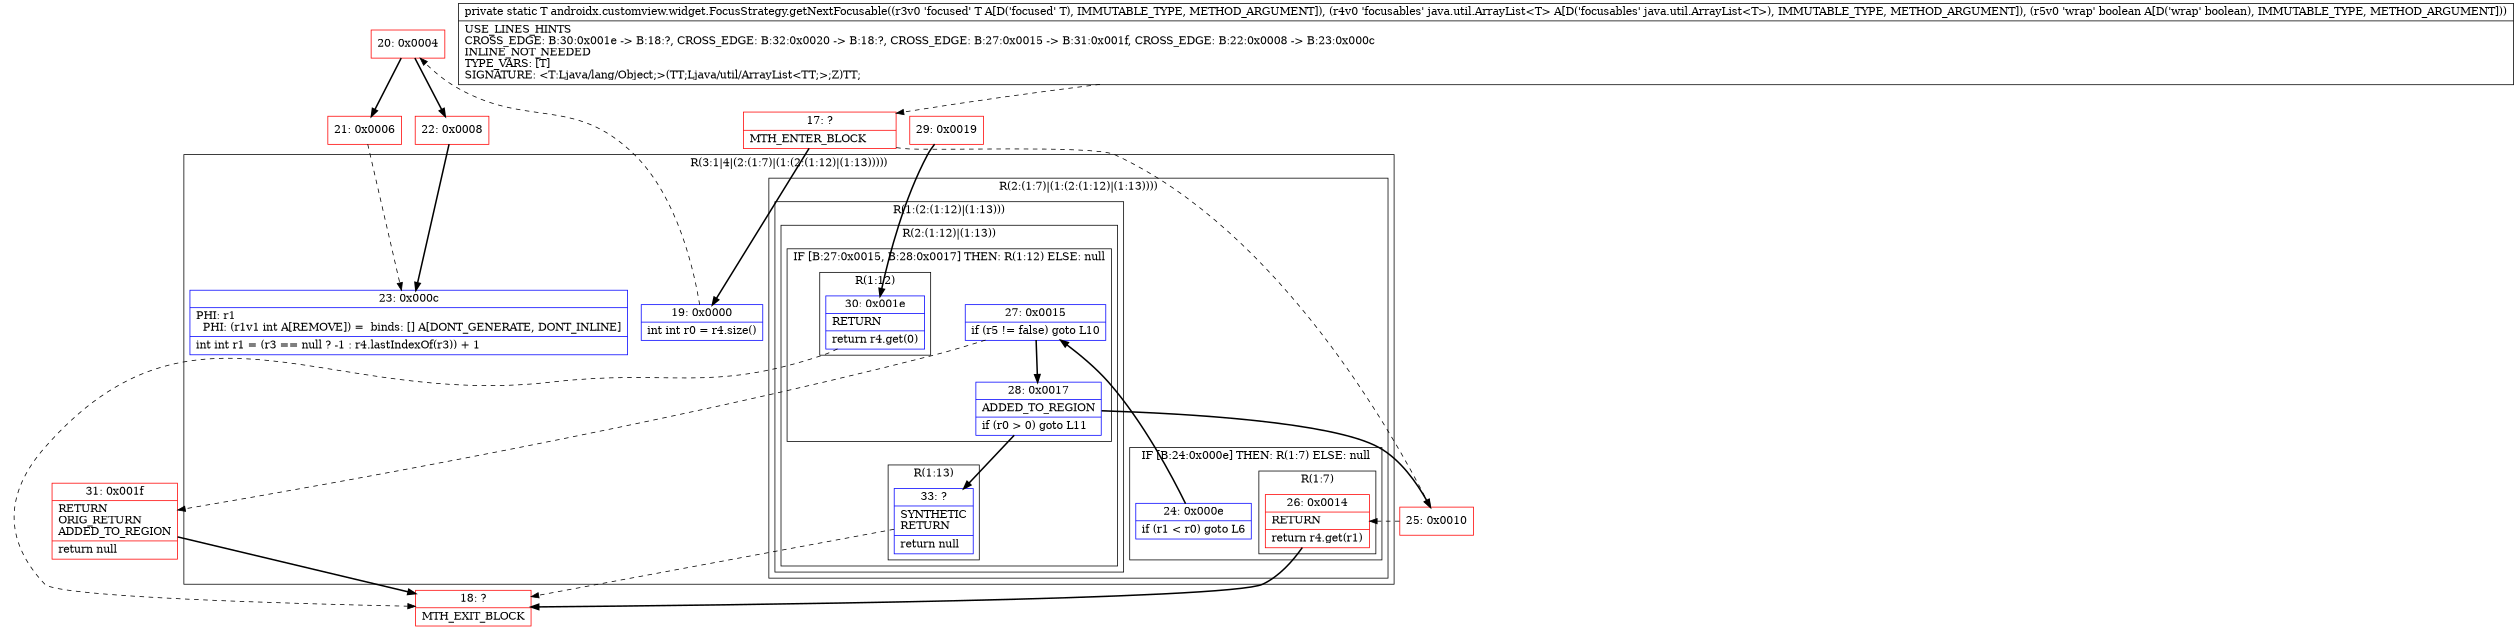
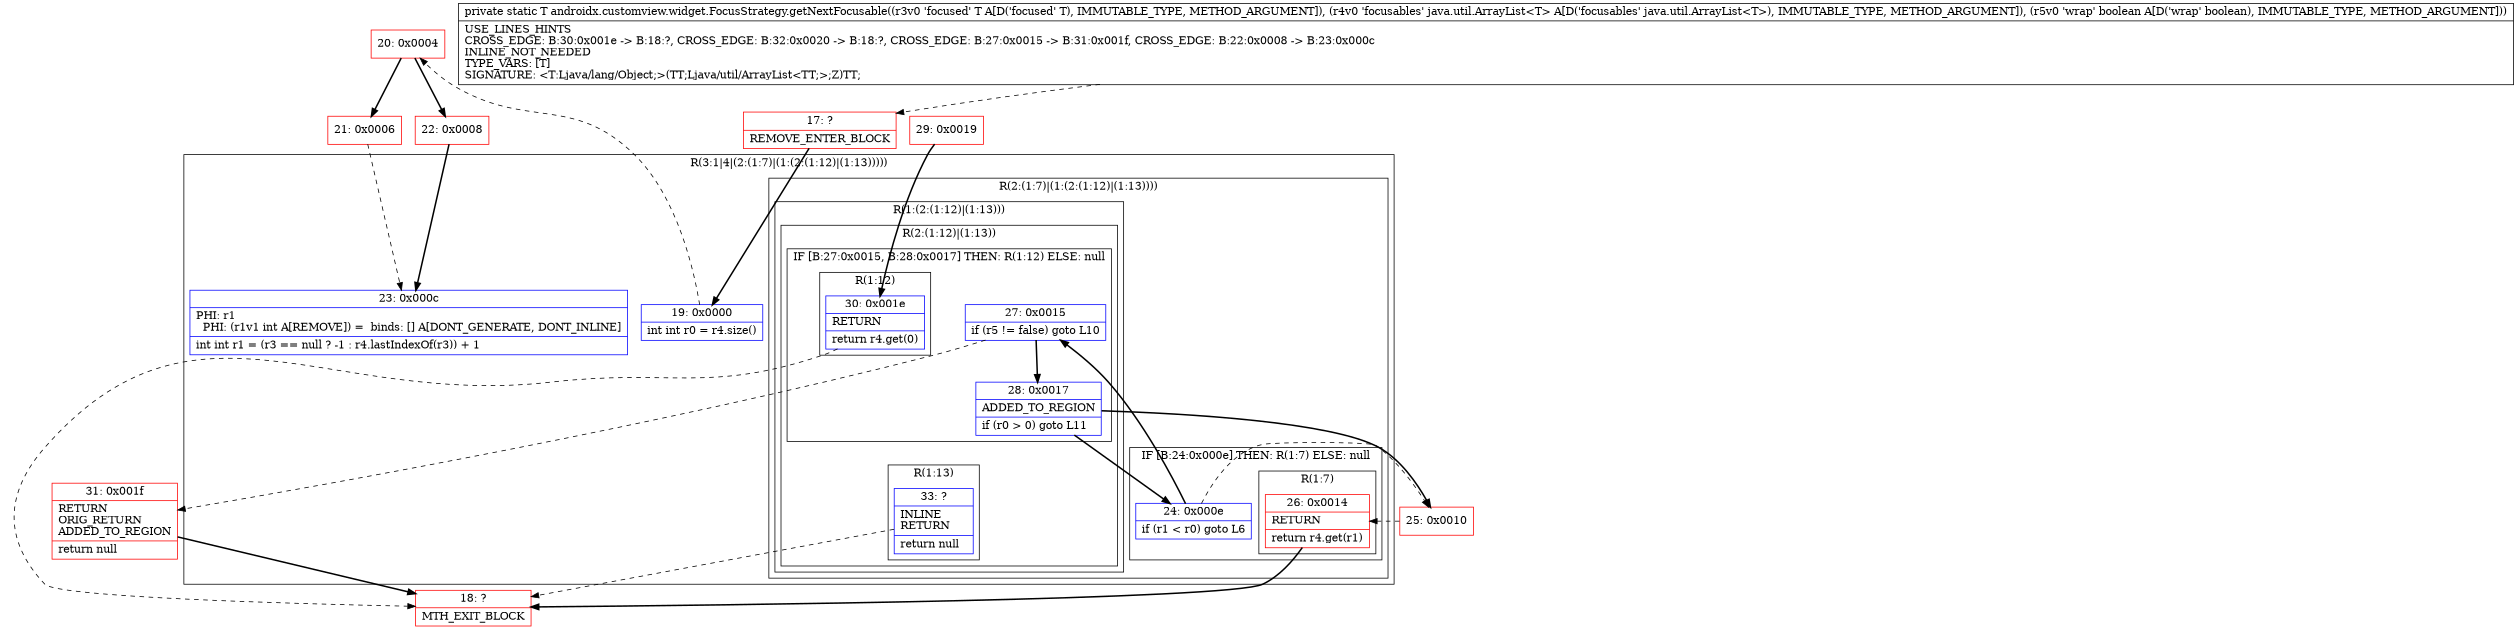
(808, 139) -> (820, 139)
(1220, 225) -> (1313, 443)
(992, 459) -> (1112, 462)
(934, 515) -> (921, 515)
